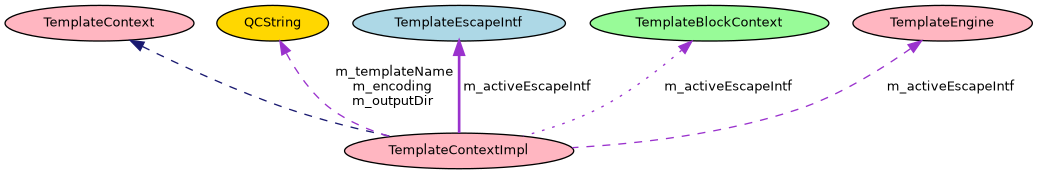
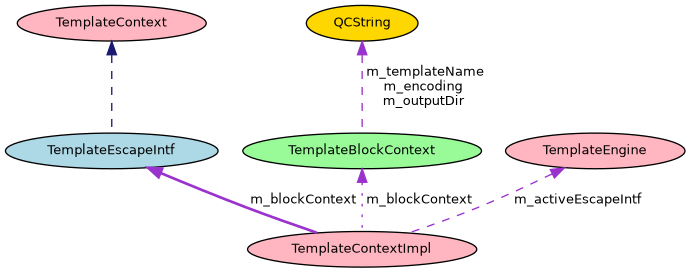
(526, 87) -> (302, 200)
(727, 87) -> (417, 200)
(264, 100) -> (112, 94)
(328, 107) -> (362, 94)
